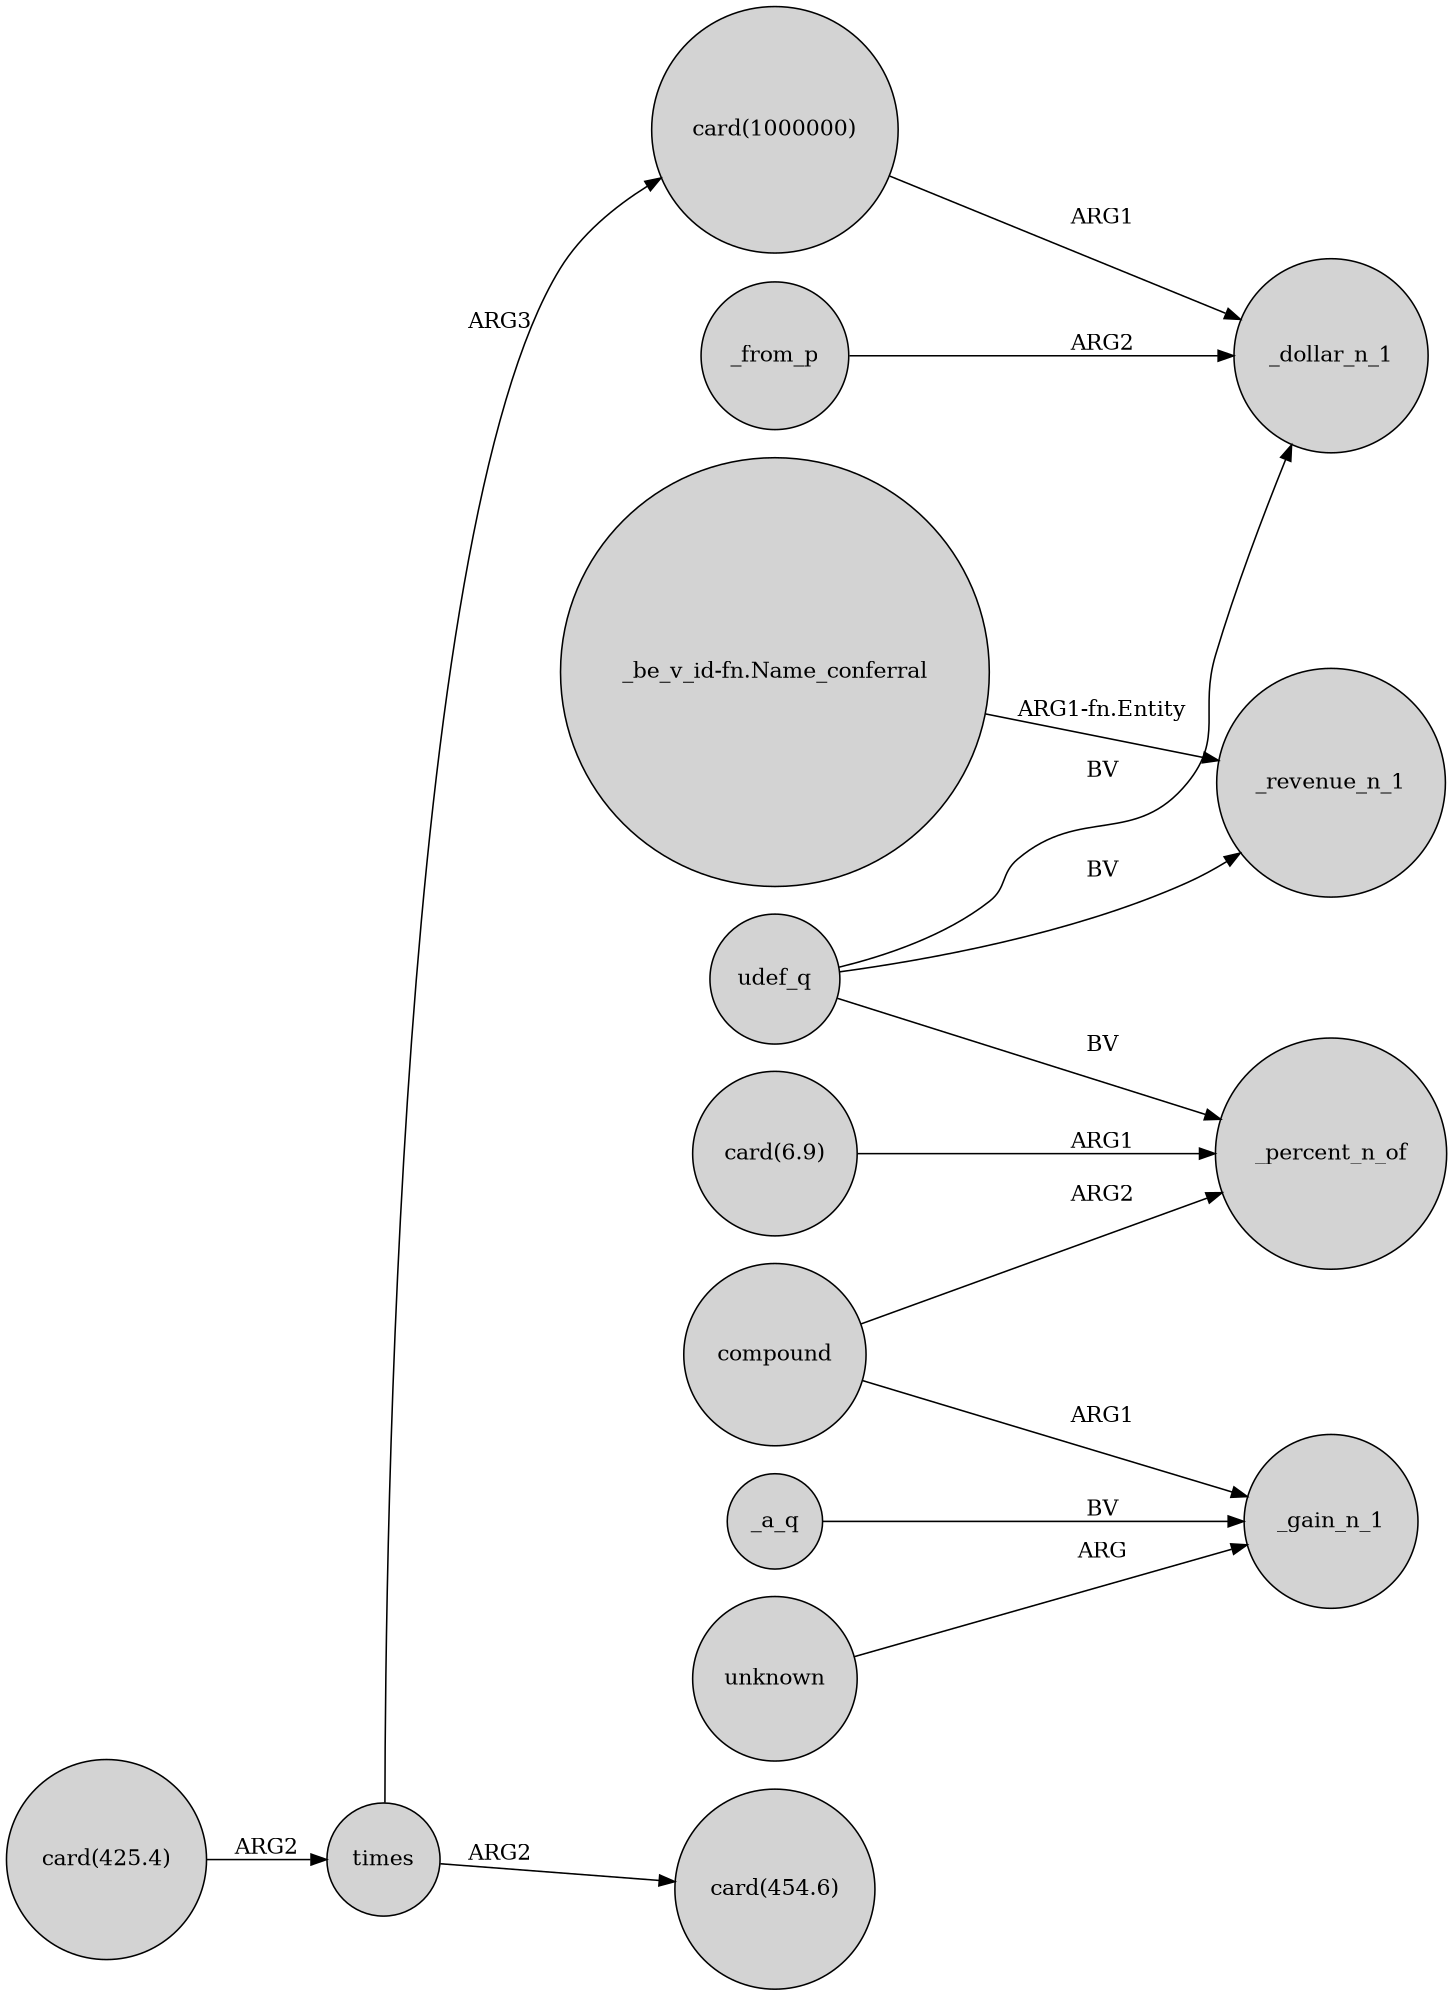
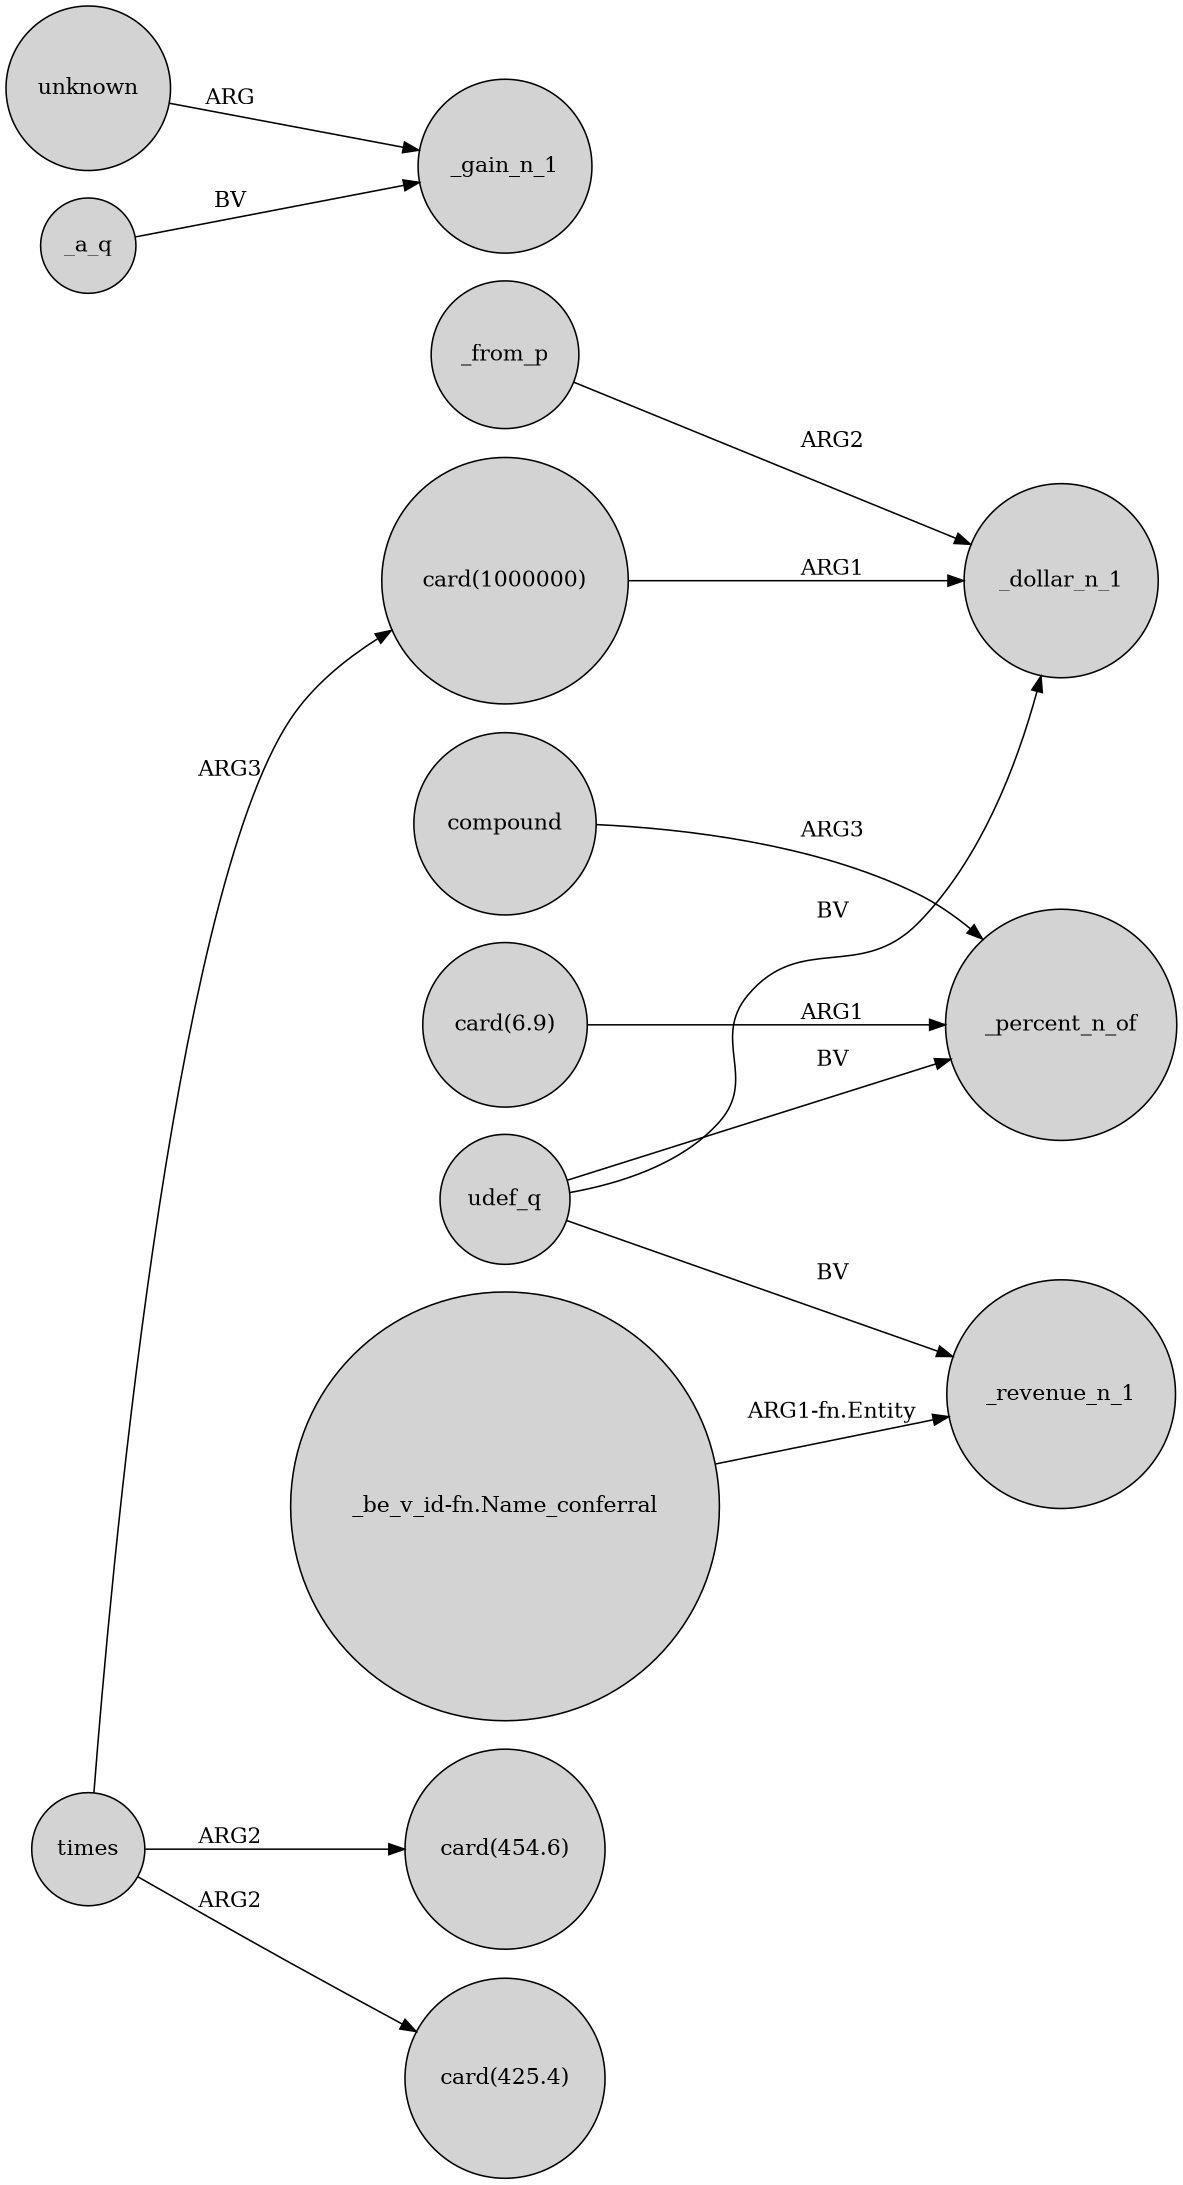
(1103, 1195) -> (833, 831)
(1048, 1436) -> none
(259, 1859) -> (270, 1951)
